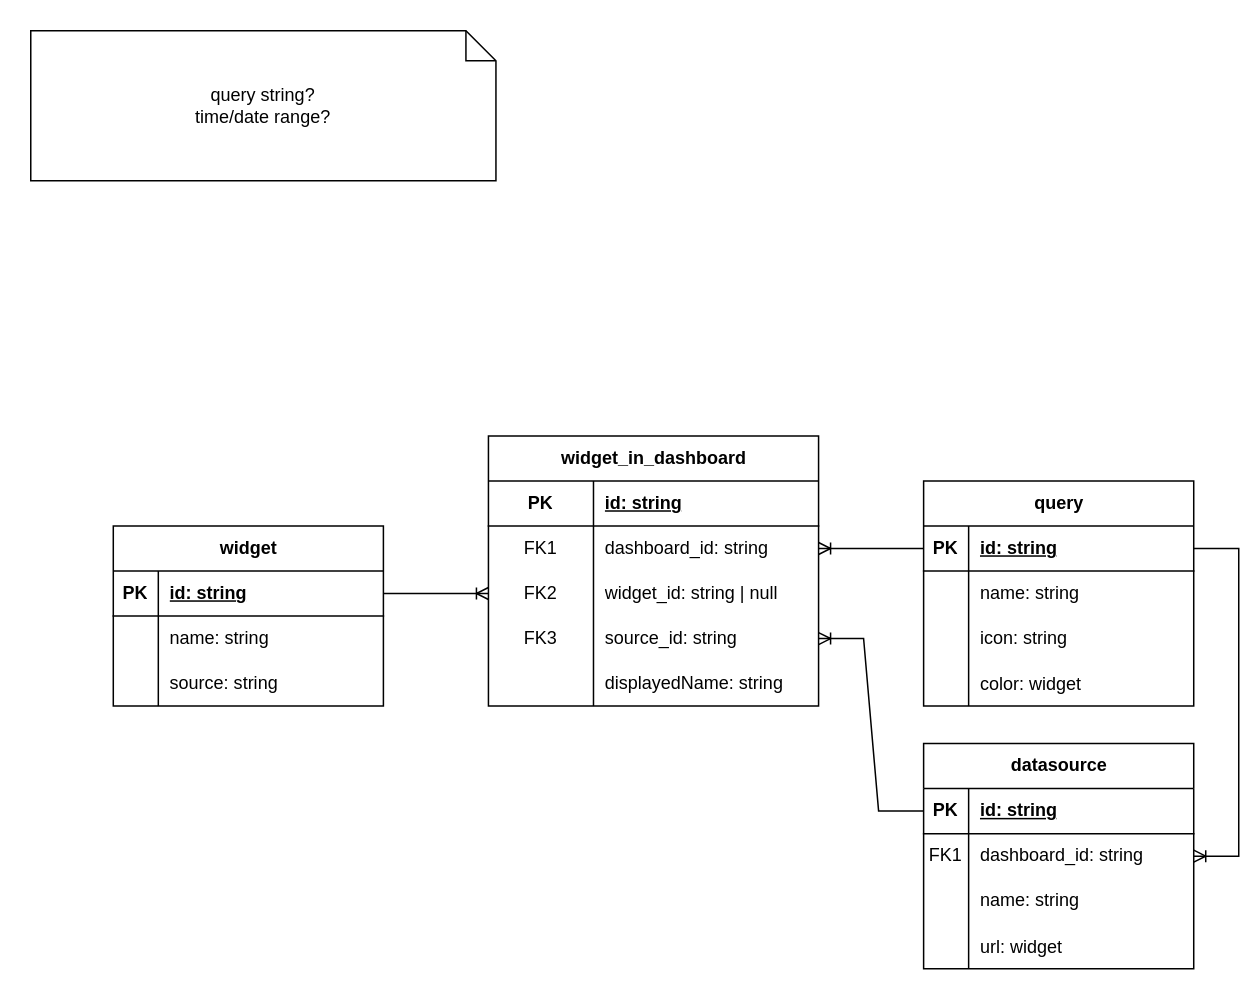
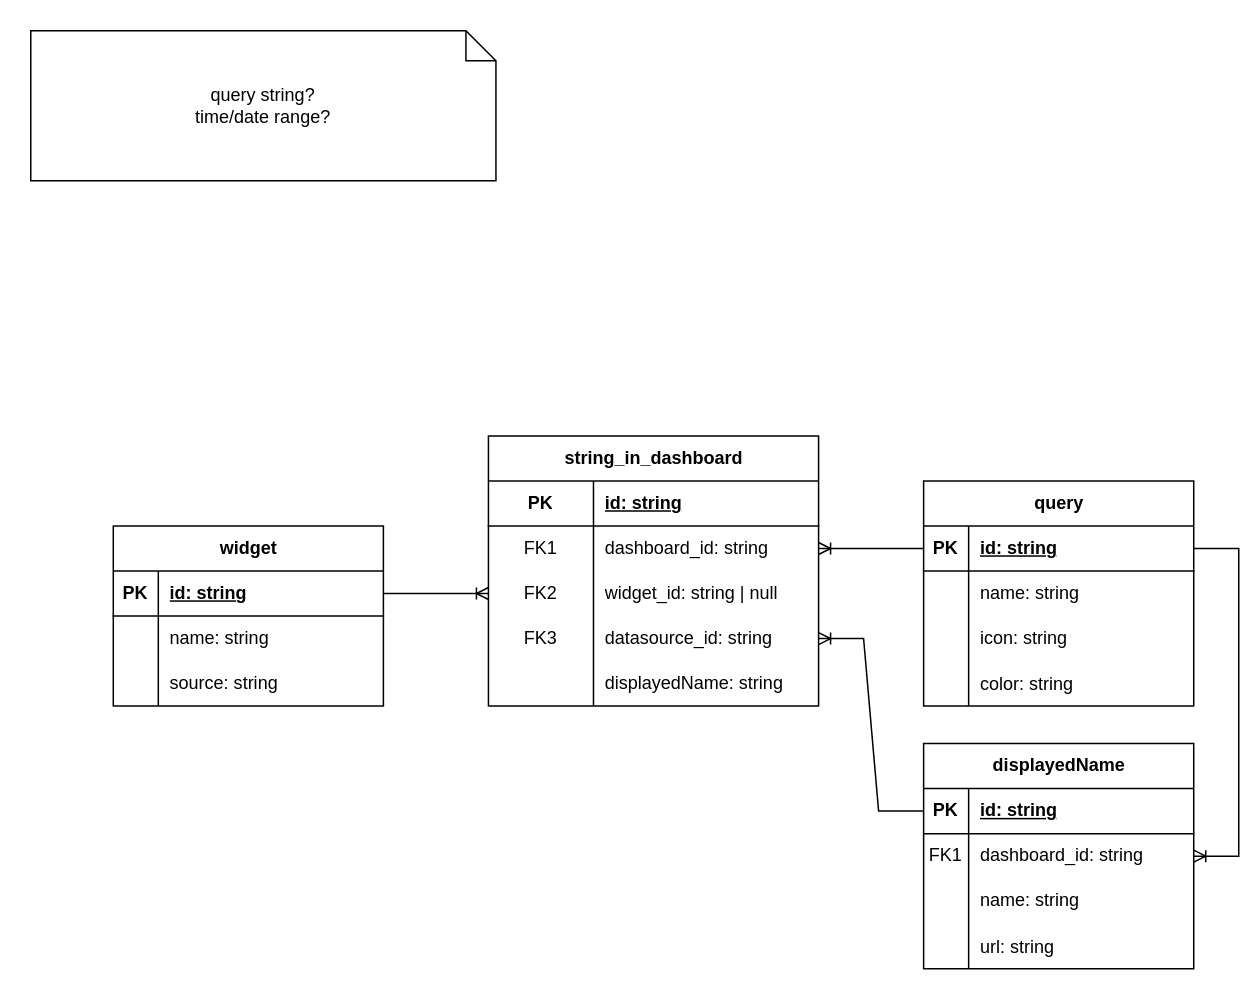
(654, 458) -> (654, 458)
(682, 638) -> (702, 638)
(1036, 684) -> (1036, 684)
(1059, 766) -> (1059, 766)
(1026, 947) -> (1026, 947)
